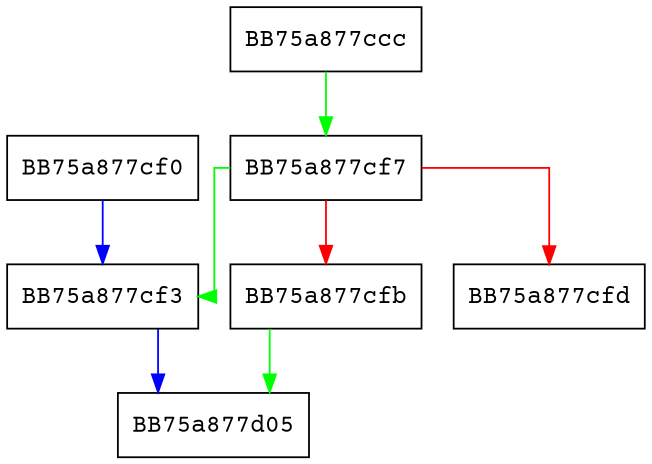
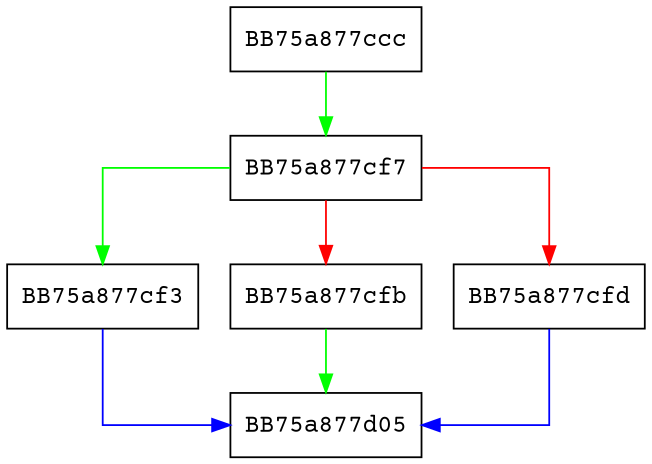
(103, 168) -> none
none -> (543, 425)
